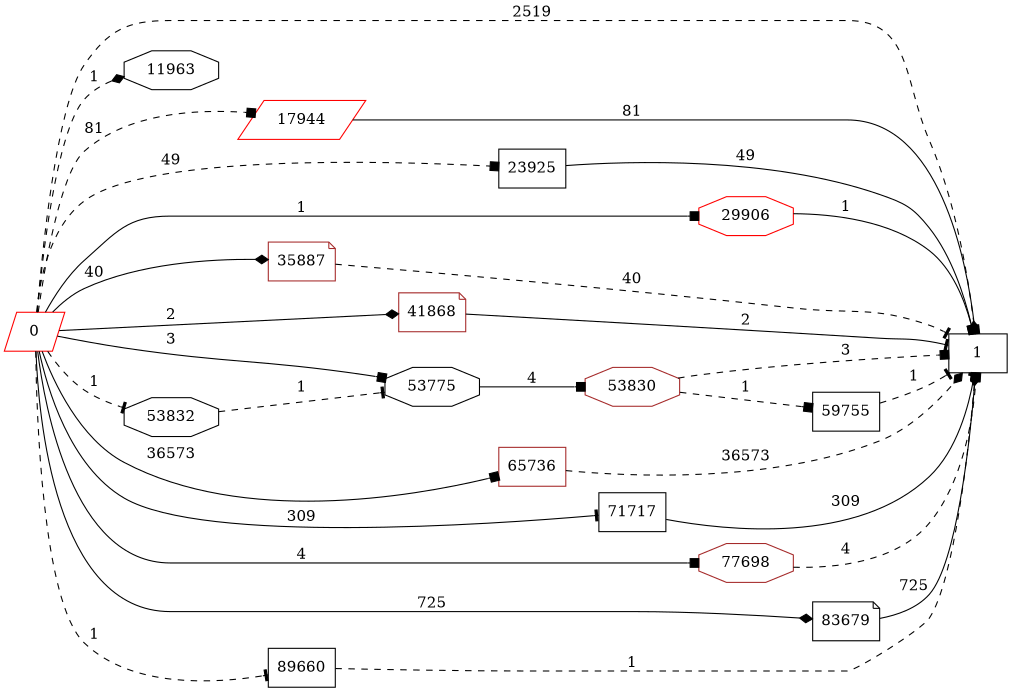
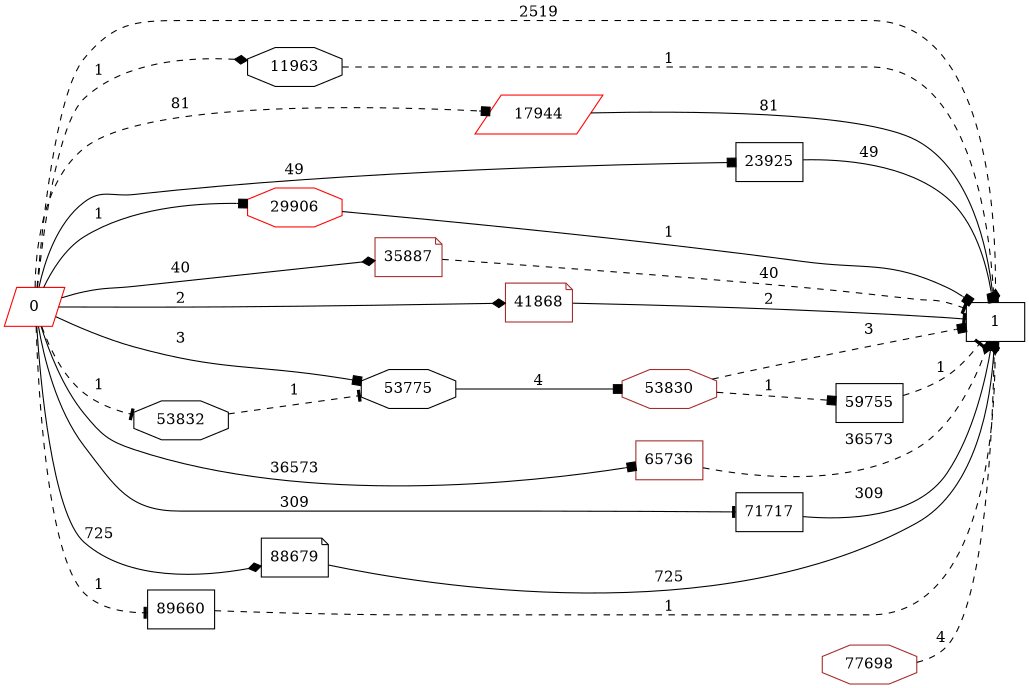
none -> (746, 67)
(222, 167) -> (354, 176)
(294, 563) -> none
(846, 621) -> (295, 558)
